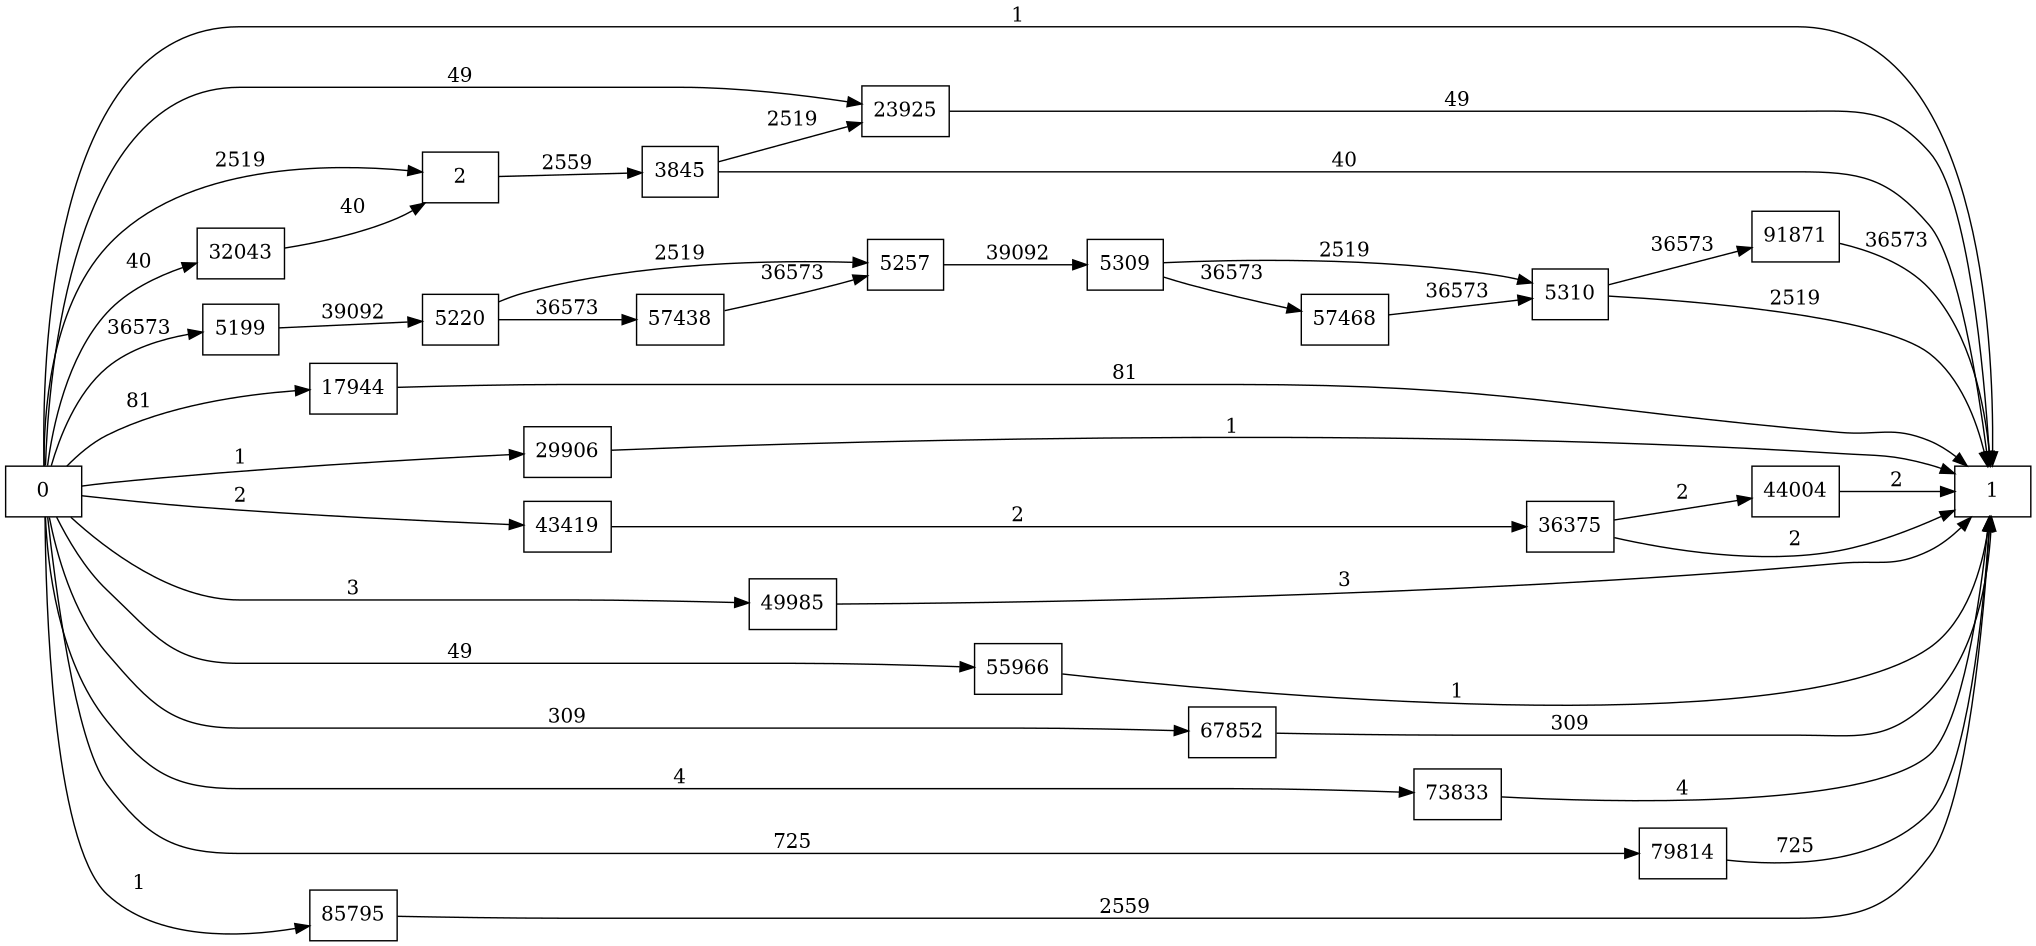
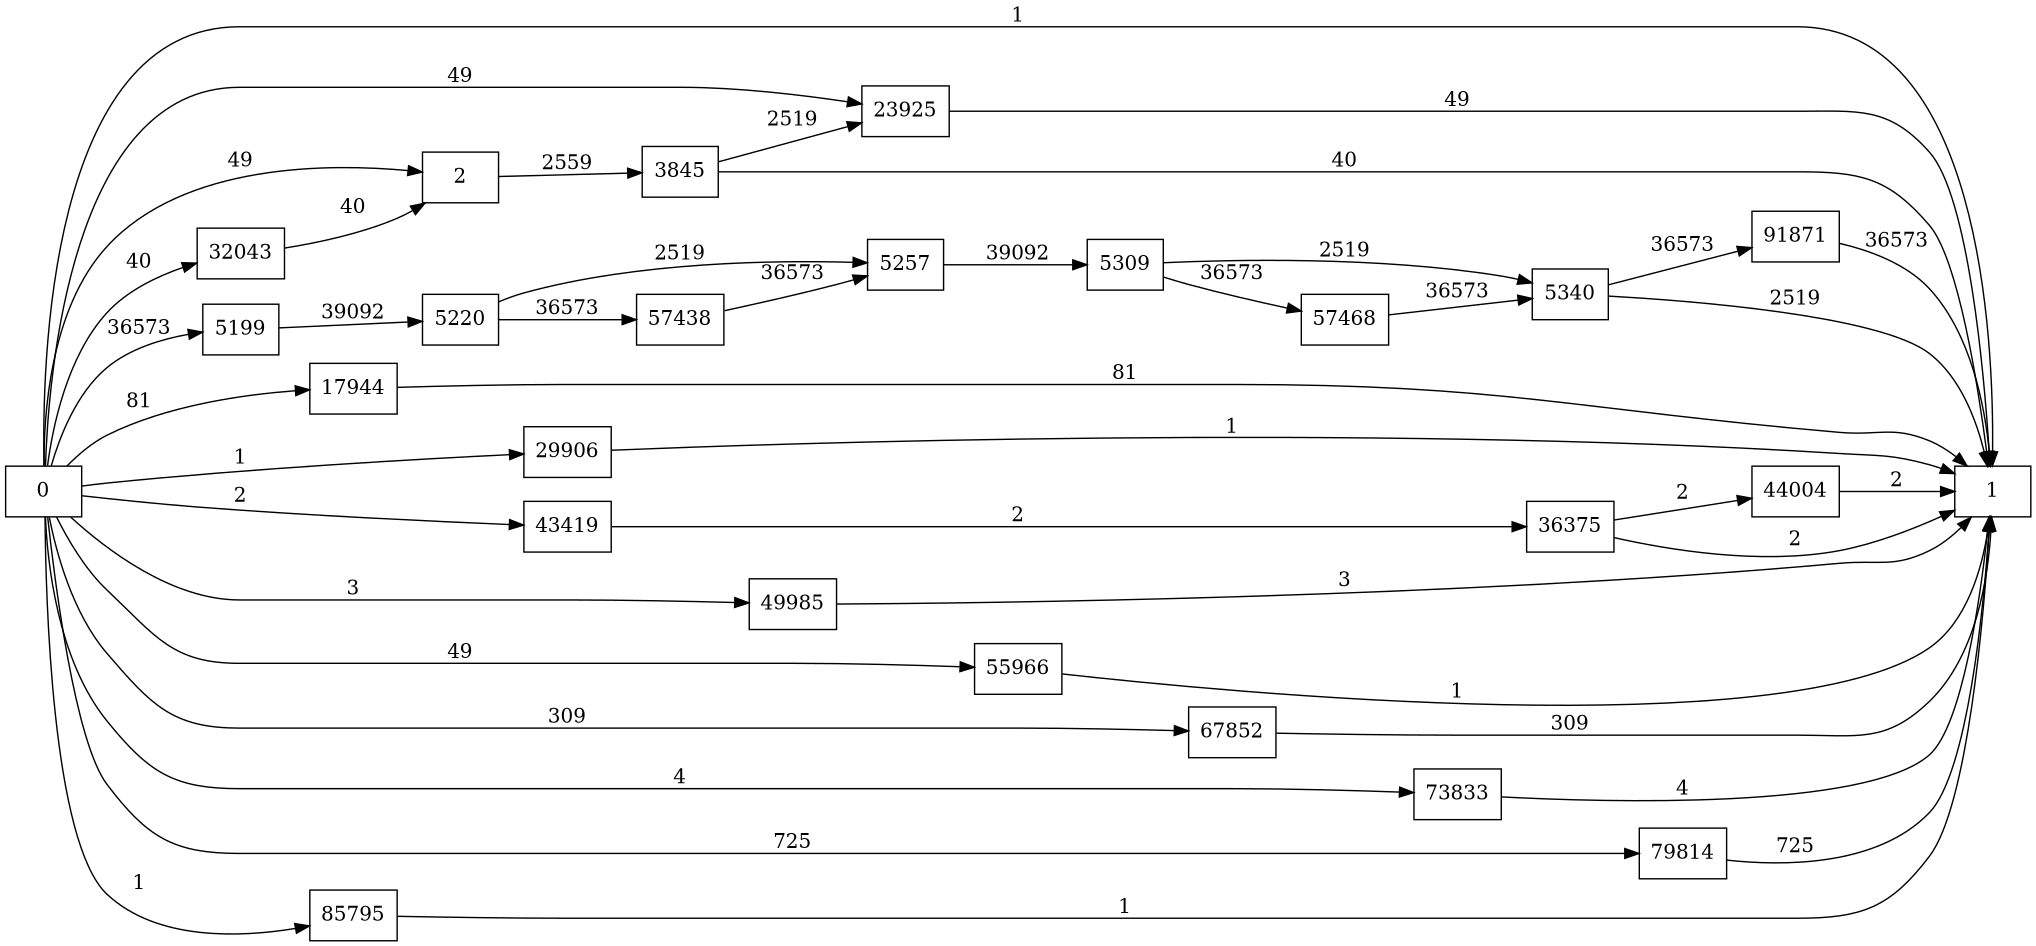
(241, 161) -> (241, 161)
(1570, 294) -> (1570, 294)
(1125, 908) -> (1125, 908)
